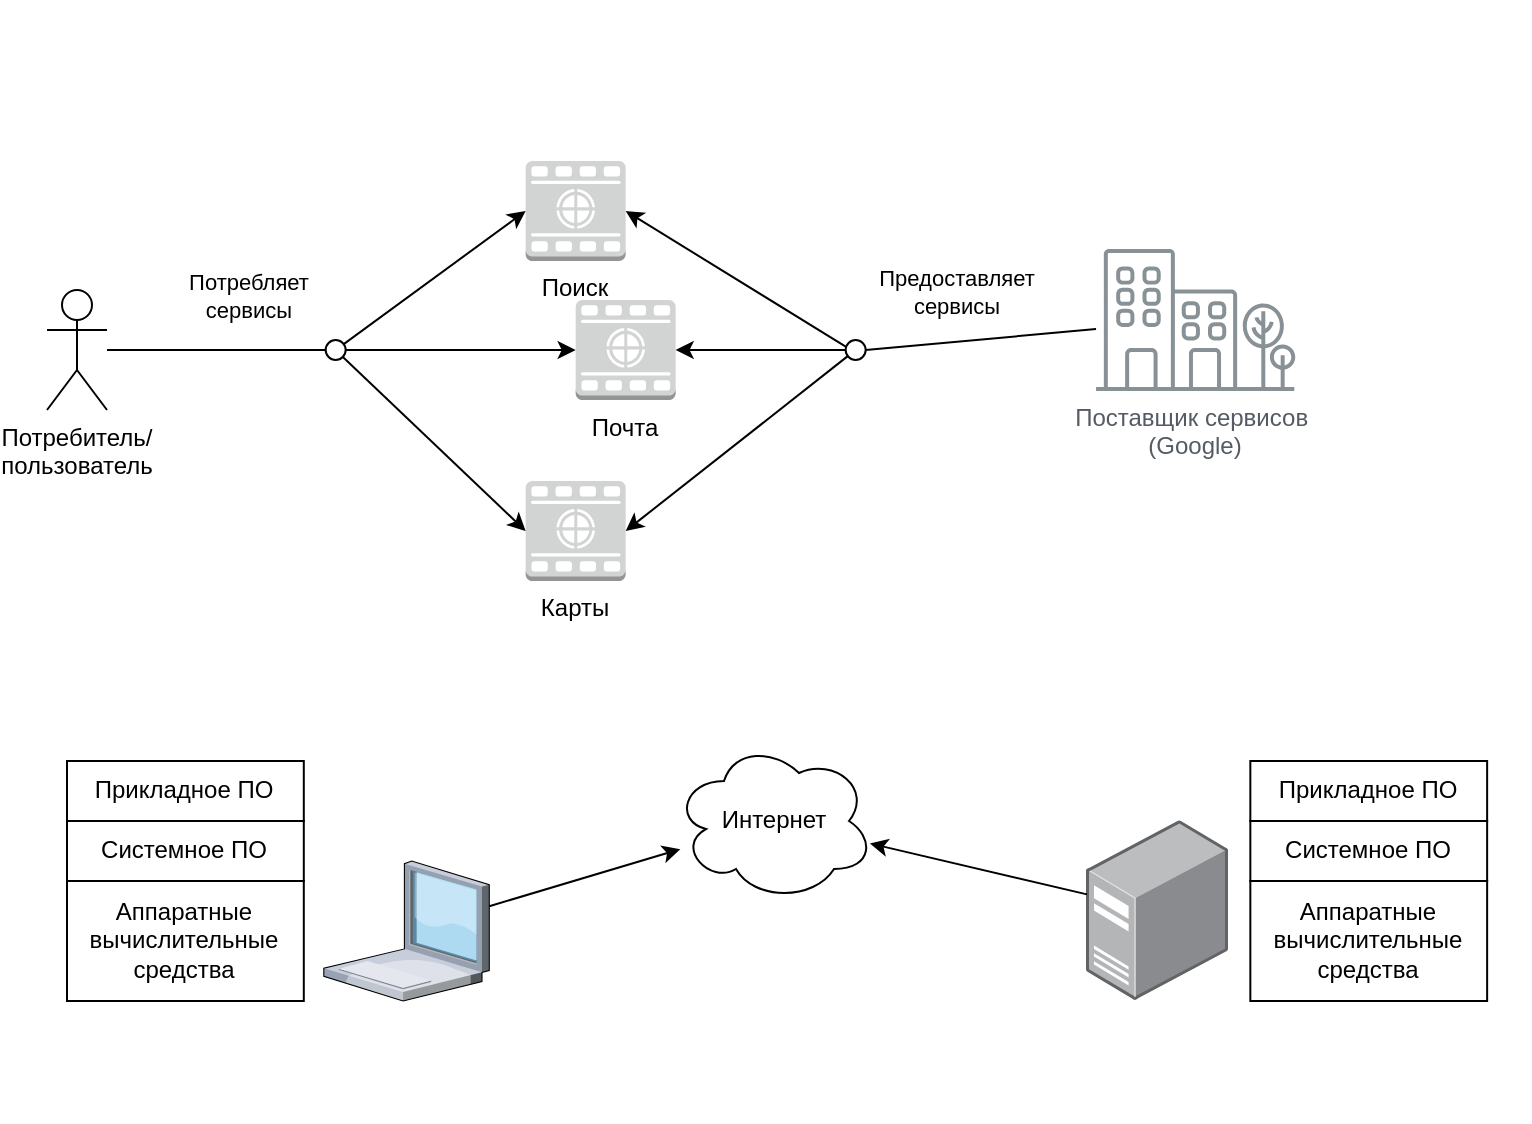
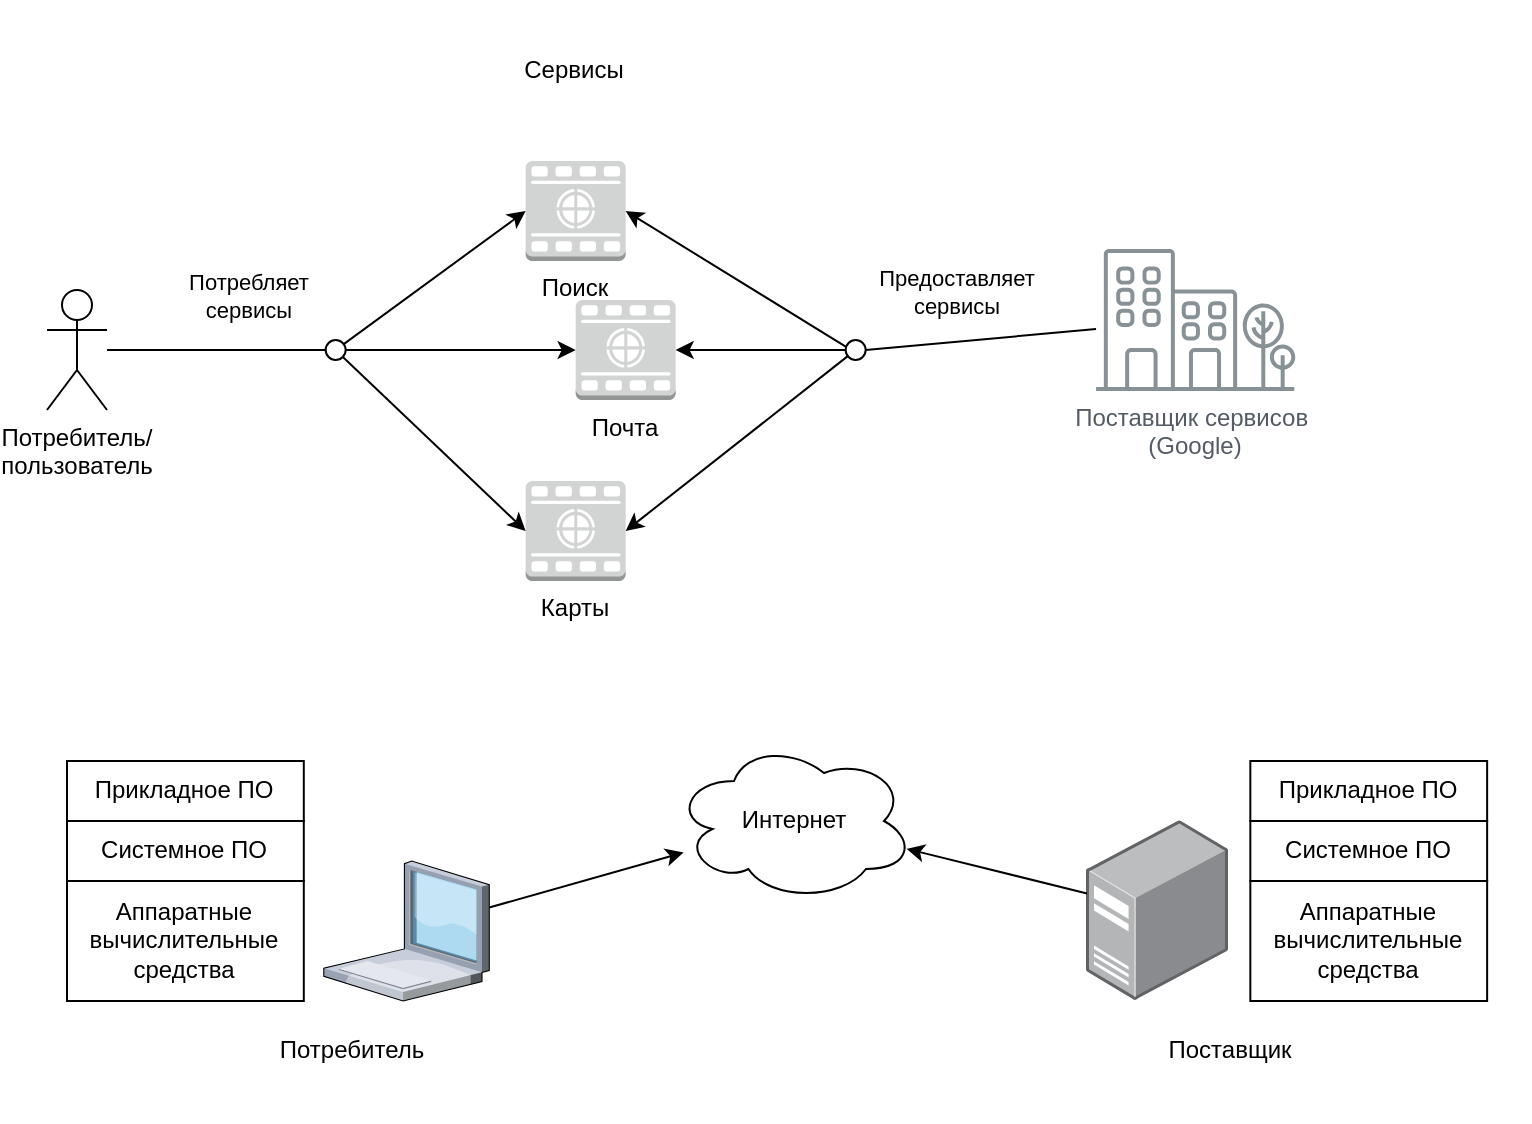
none -> (576, 71)
(774, 821) -> (794, 821)
none -> (352, 1051)
none -> (1230, 1051)
